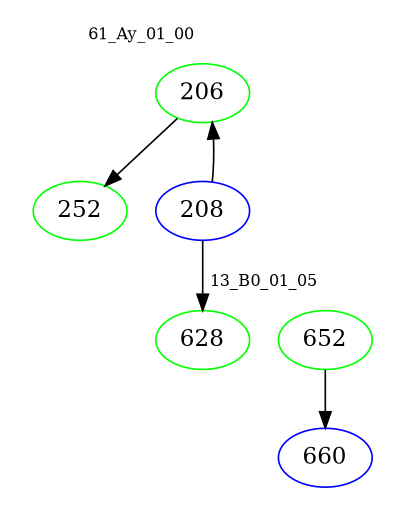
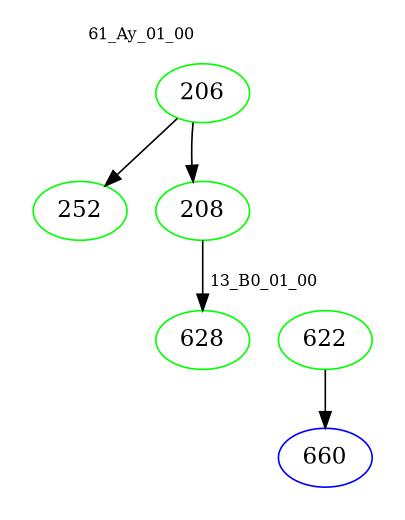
(214, 161) -> (192, 144)
(203, 211) -> (203, 211)
(264, 282) -> (264, 282)
(325, 340) -> (325, 340)
